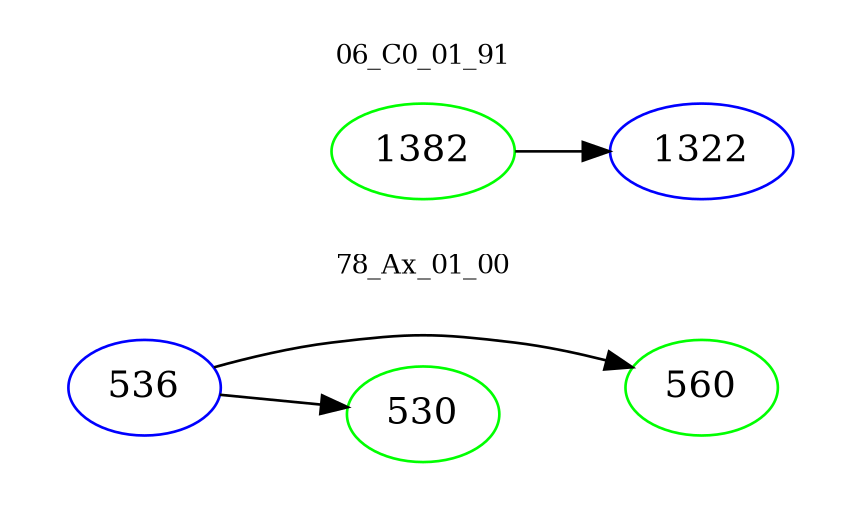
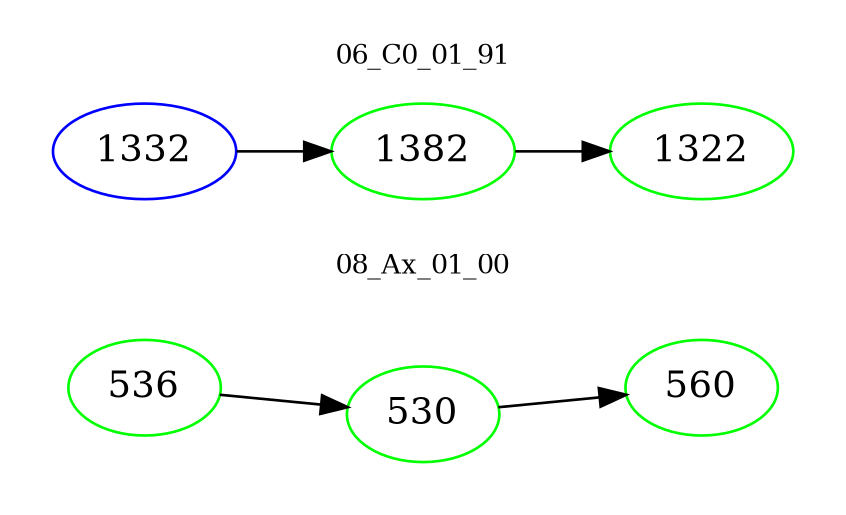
none -> (145, 151)
(702, 151) -> (702, 151)
(423, 267) -> (423, 267)
(410, 336) -> (549, 402)
(145, 388) -> (145, 388)
